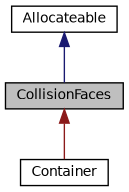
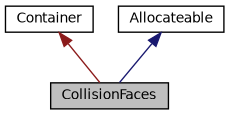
(64, 141) -> (84, 63)
